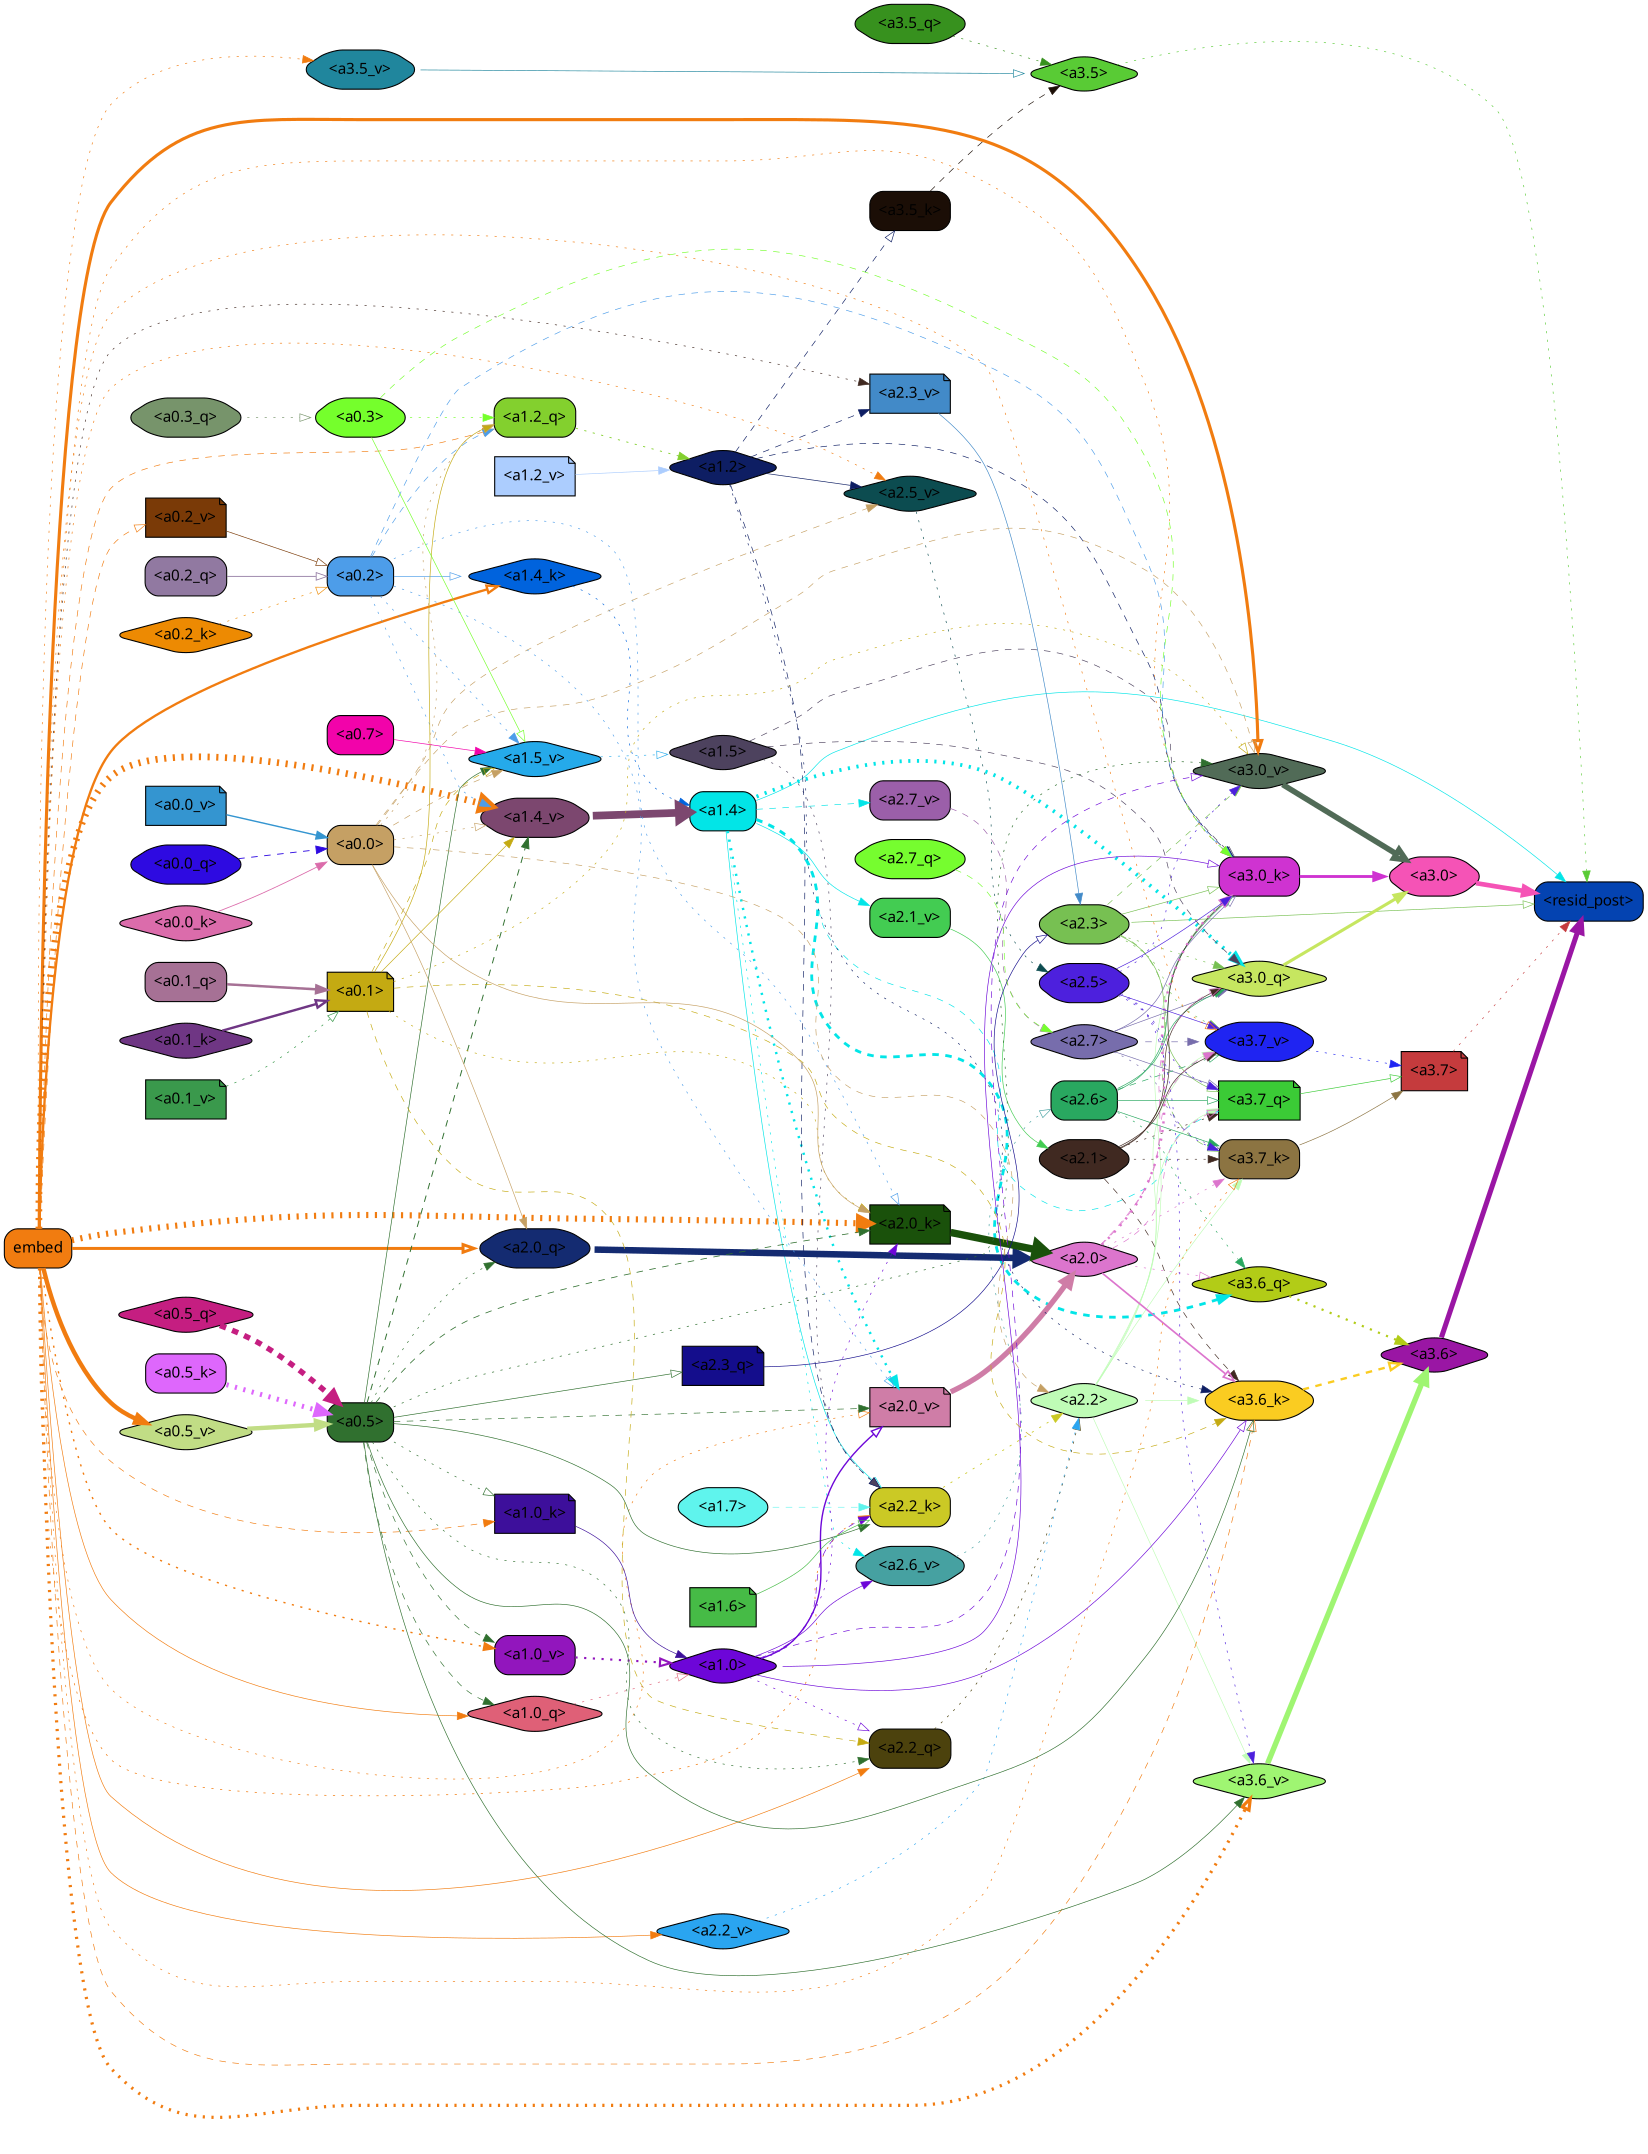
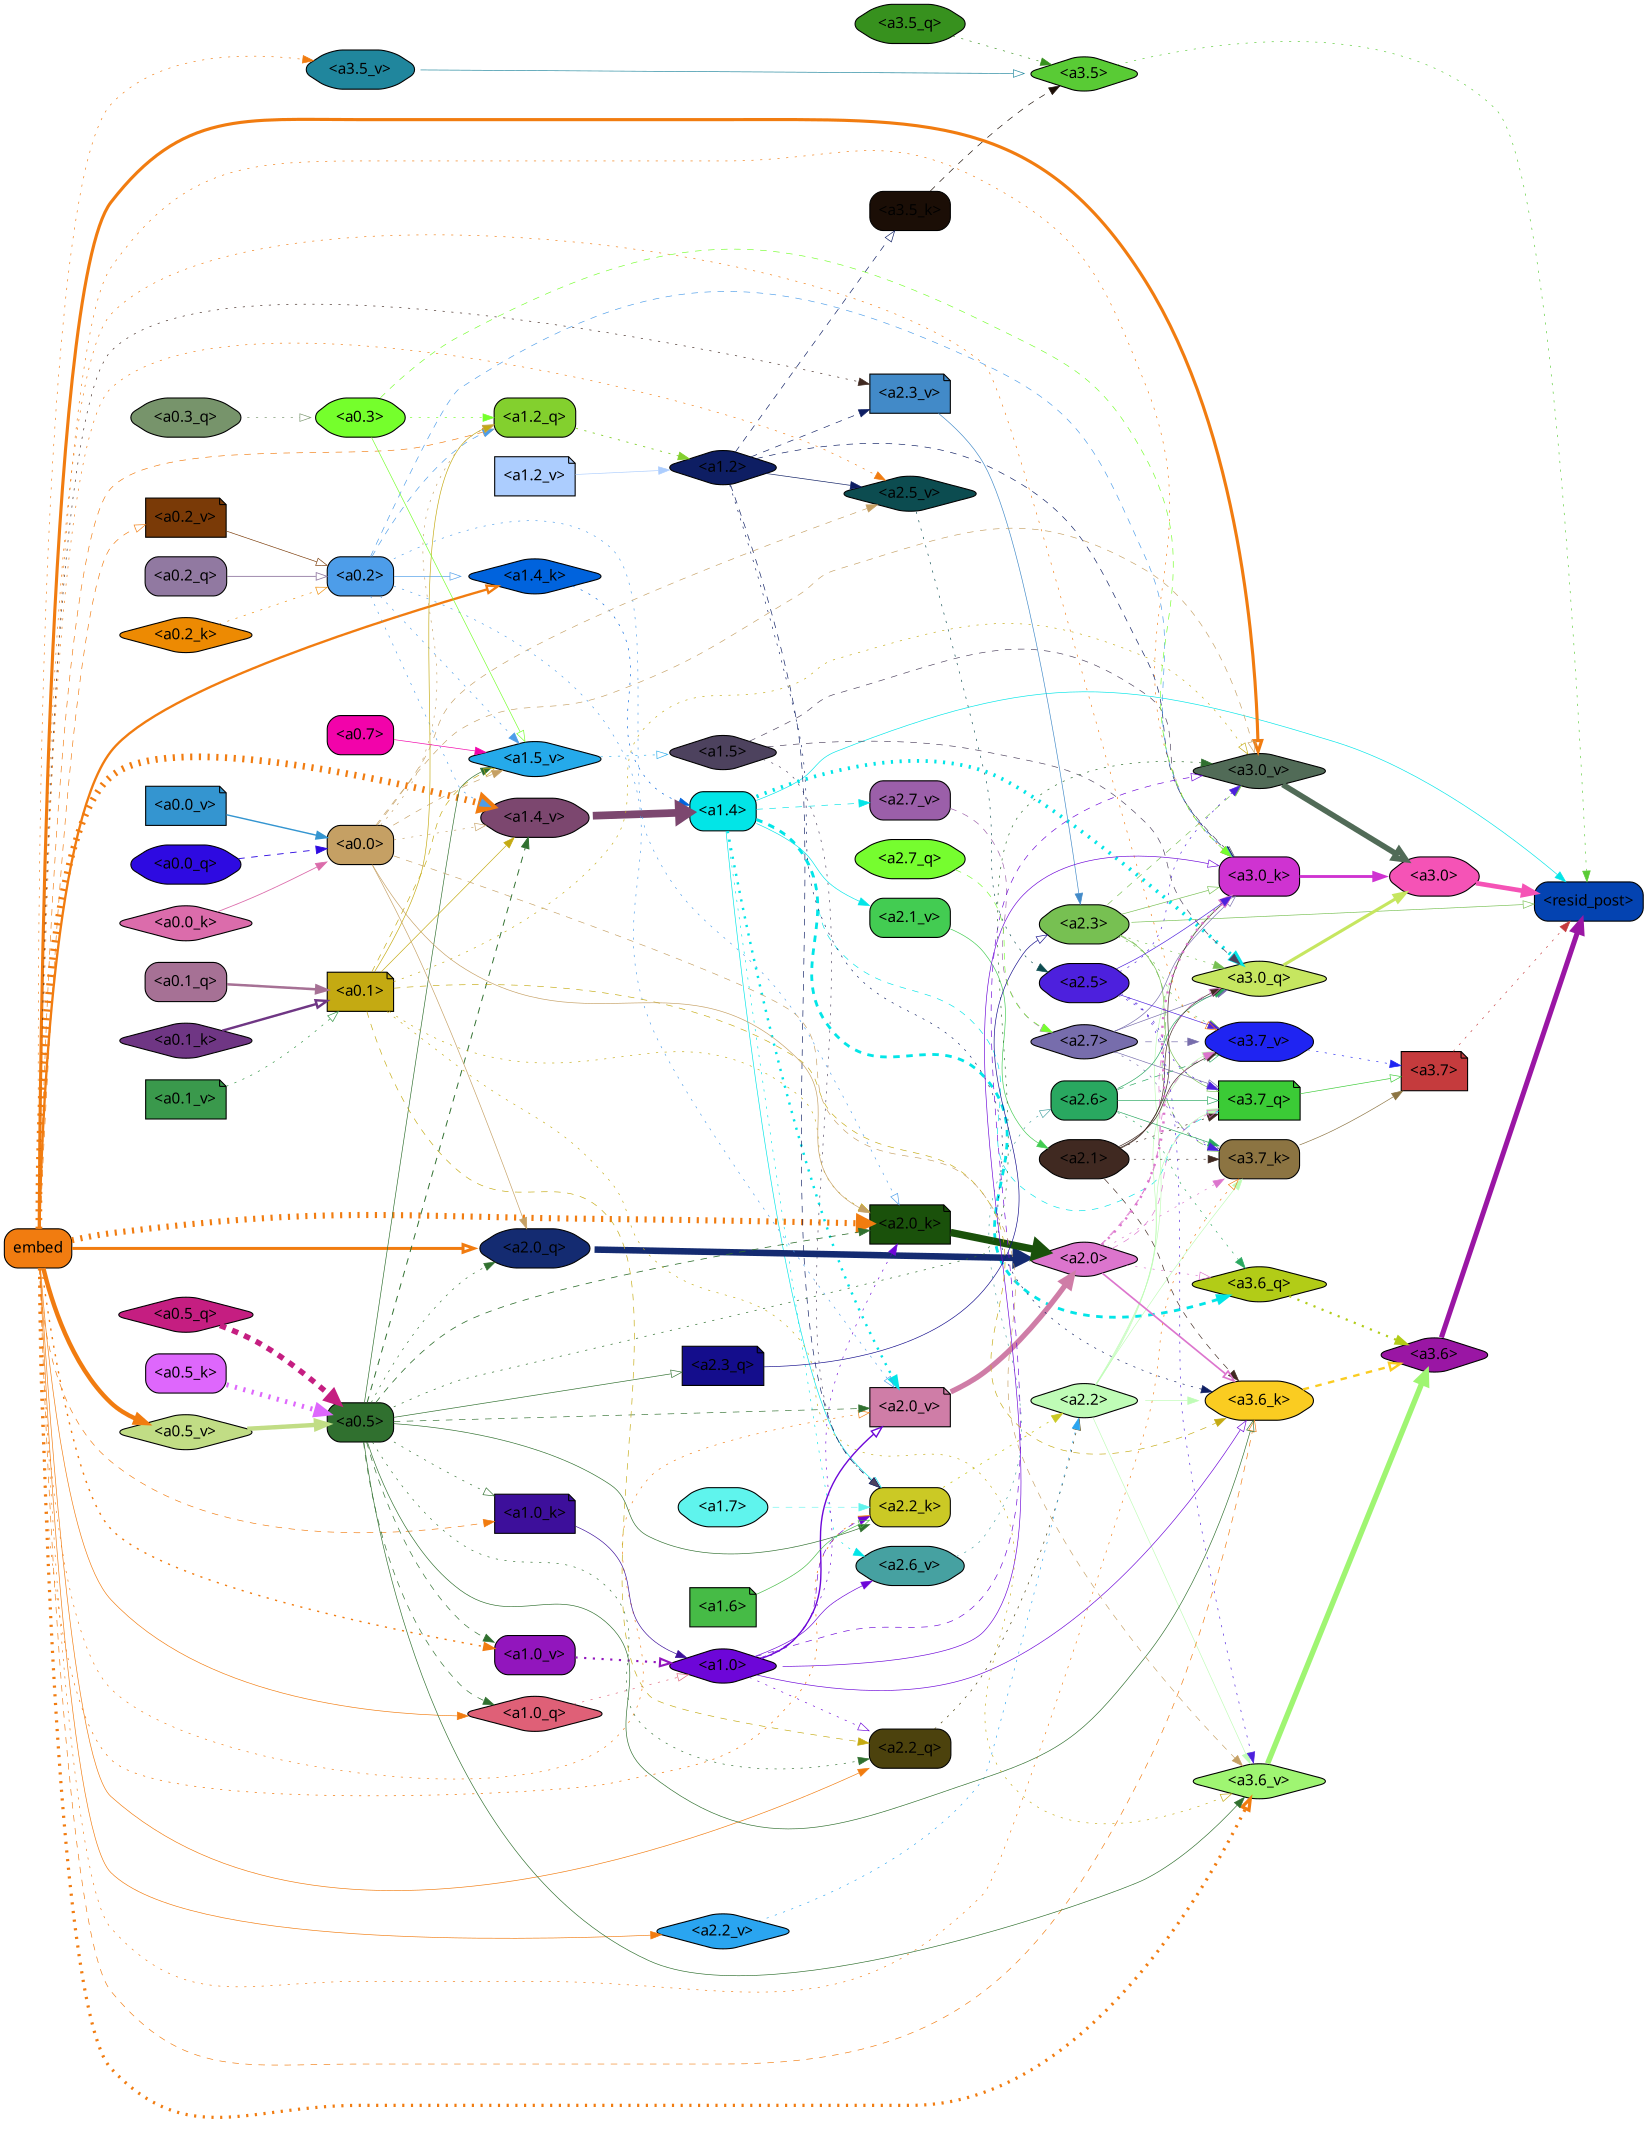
(1169, 998) -> none
(816, 1020) -> (1008, 1387)
none -> (895, 1456)
